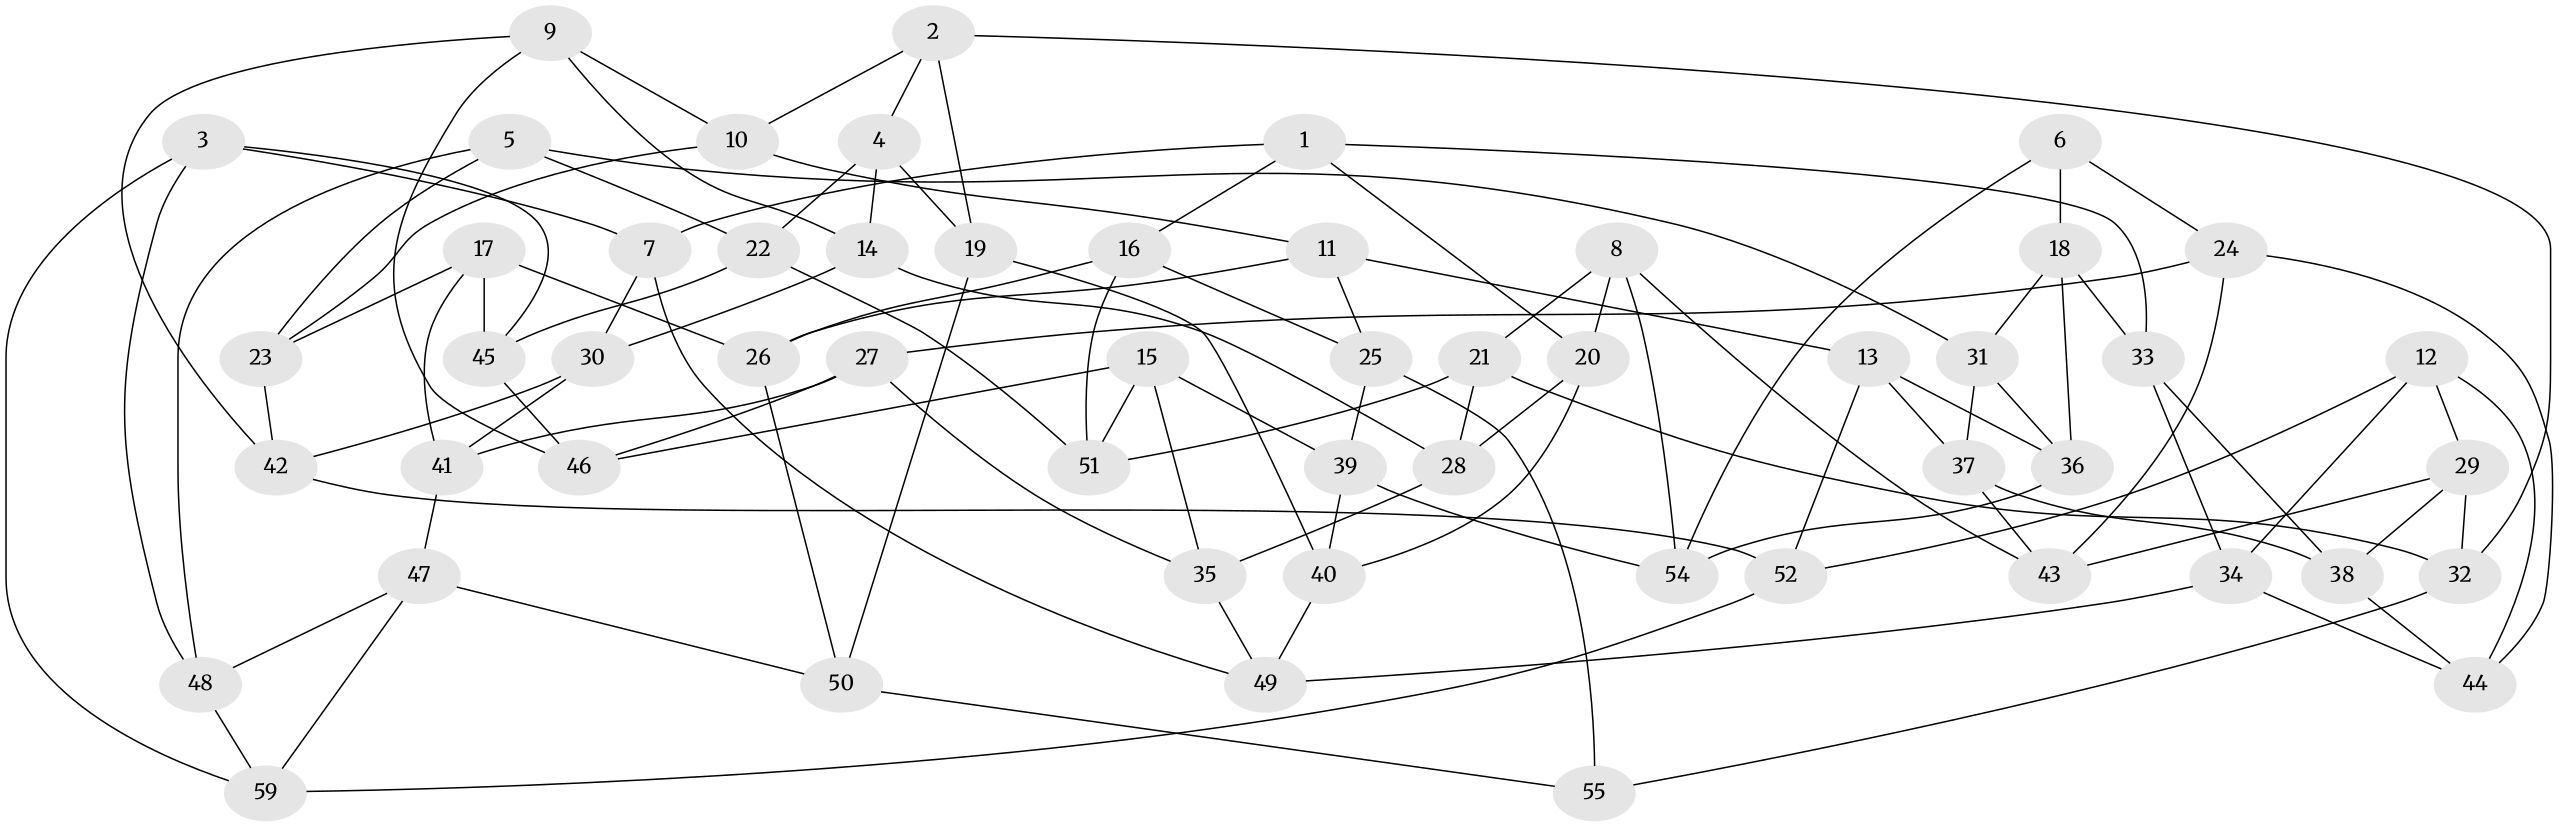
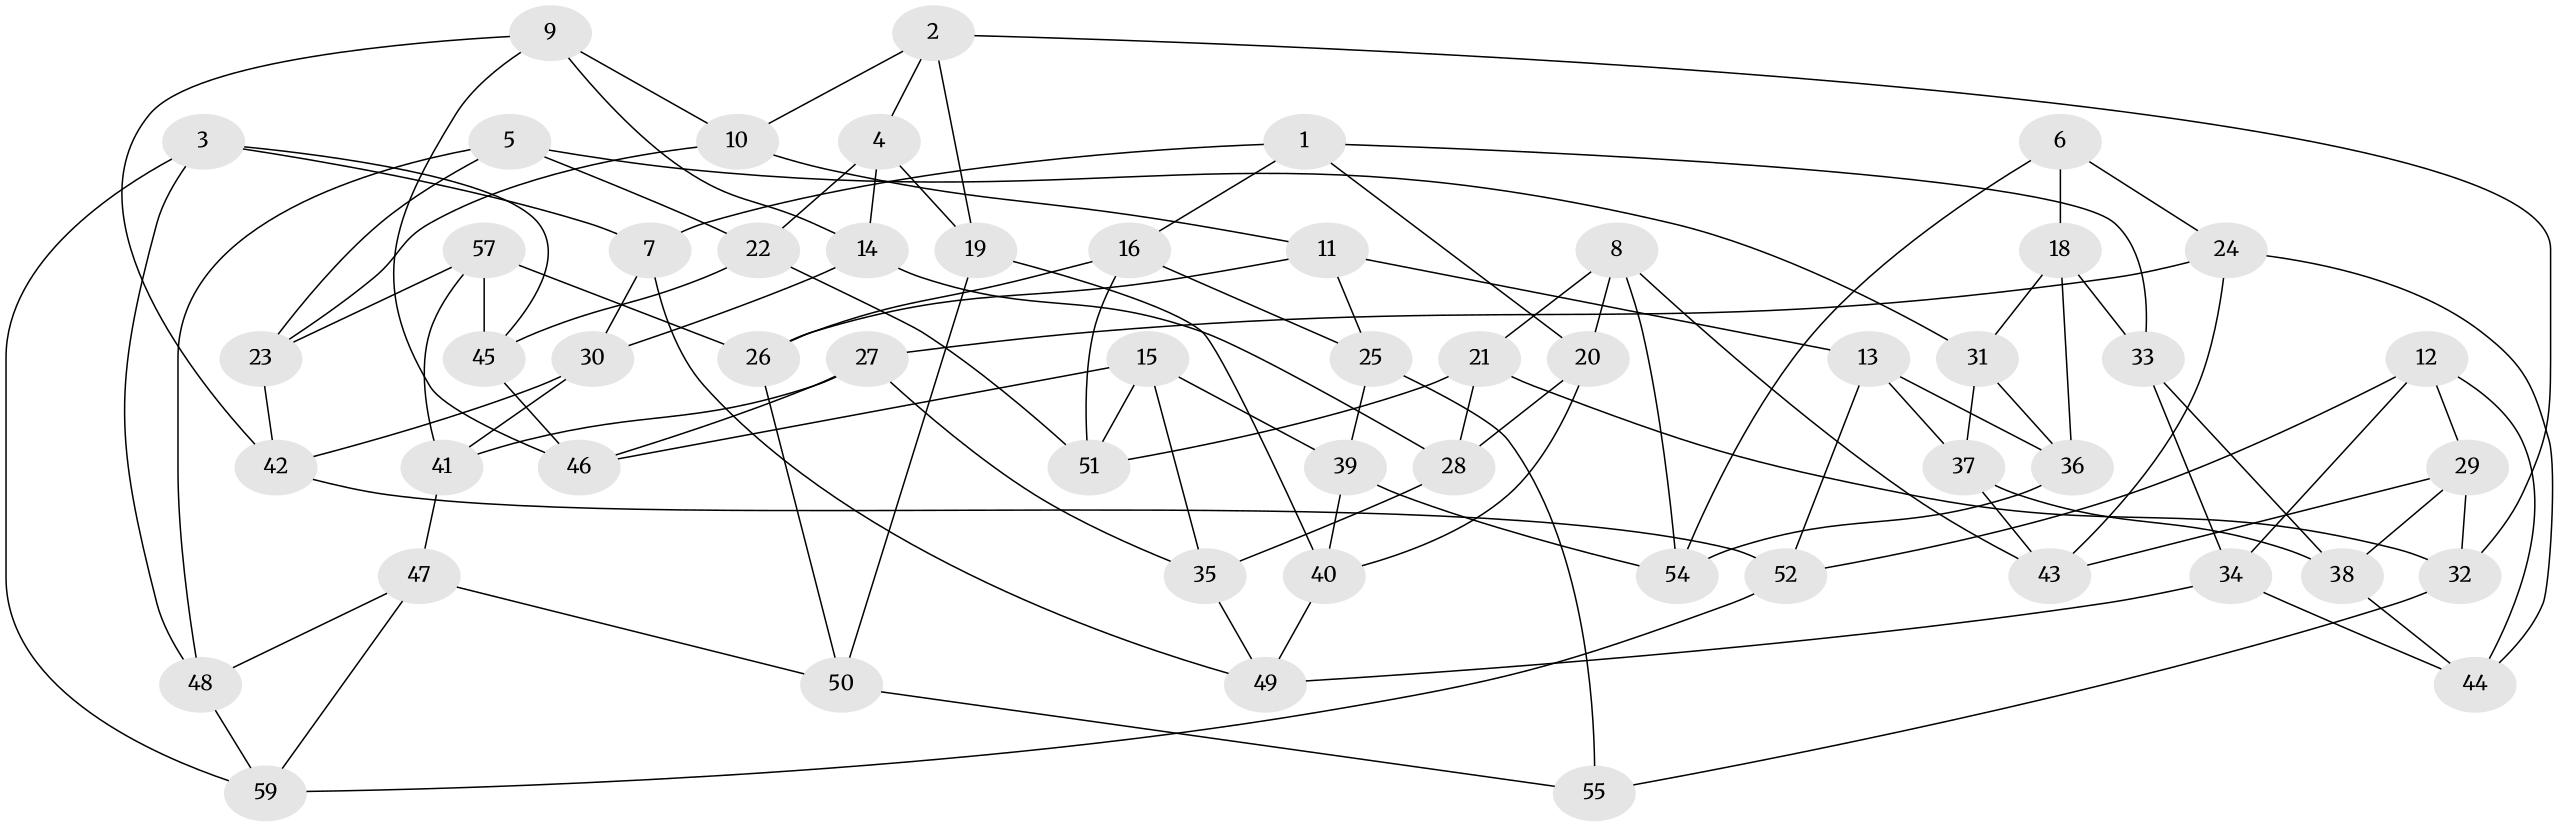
(484, 250) -> (484, 250)
